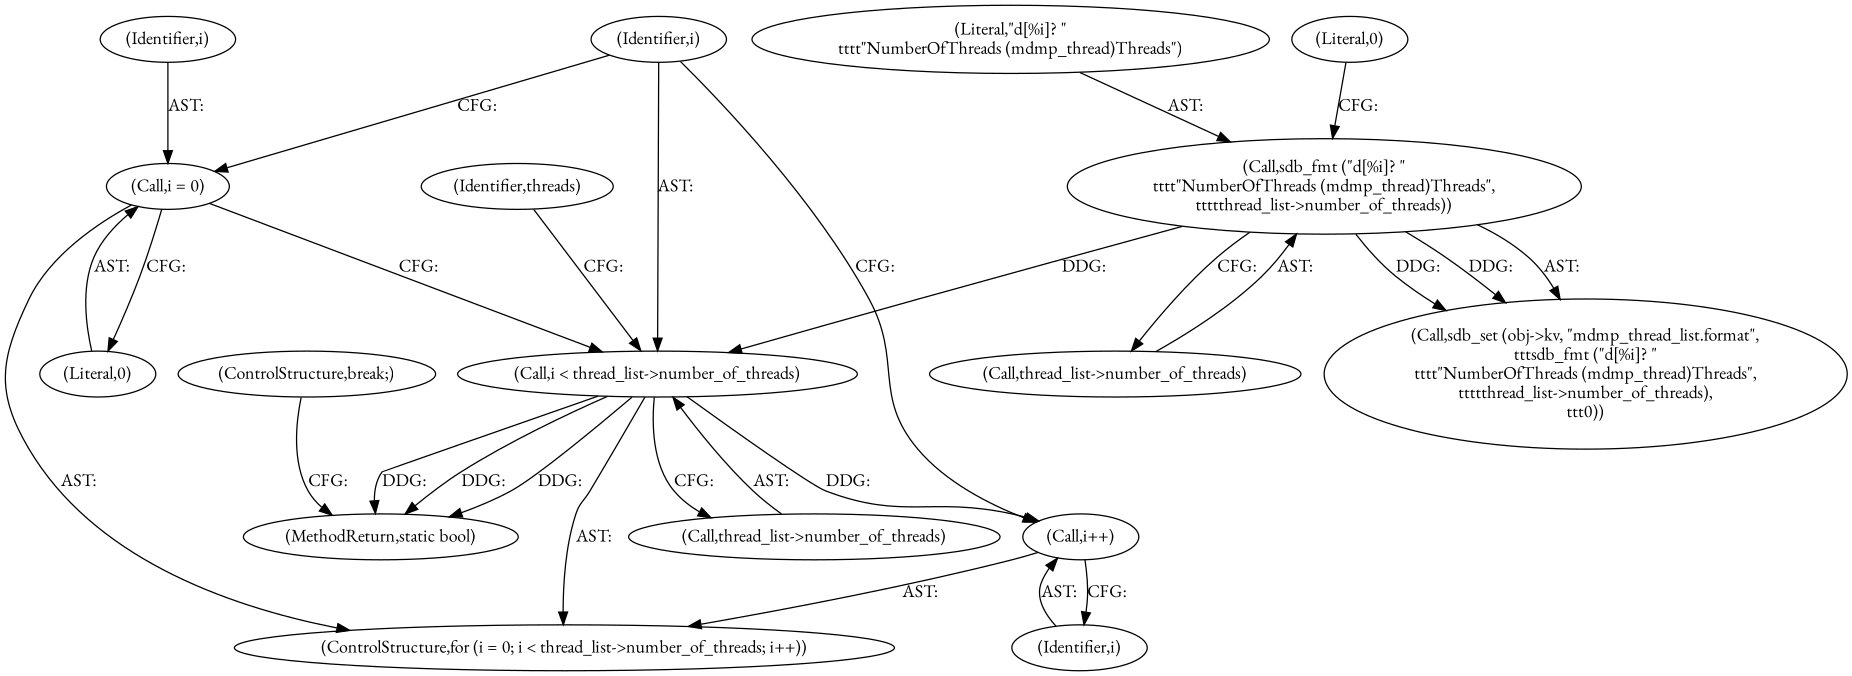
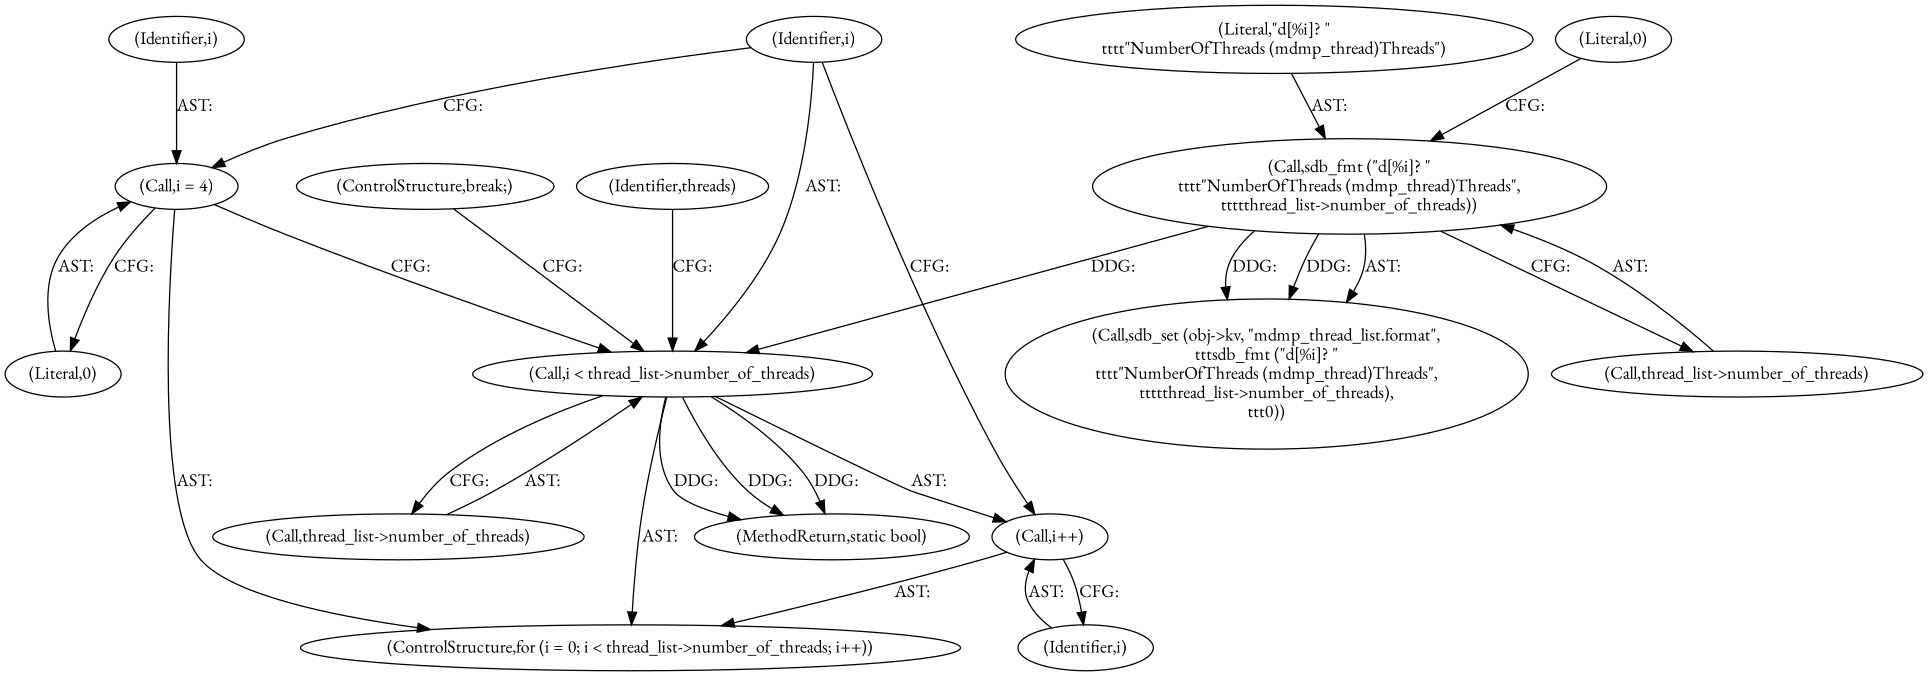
(168, 186) -> (177, 186)
(297, 456) -> (543, 276)
(851, 481) -> (931, 481)
